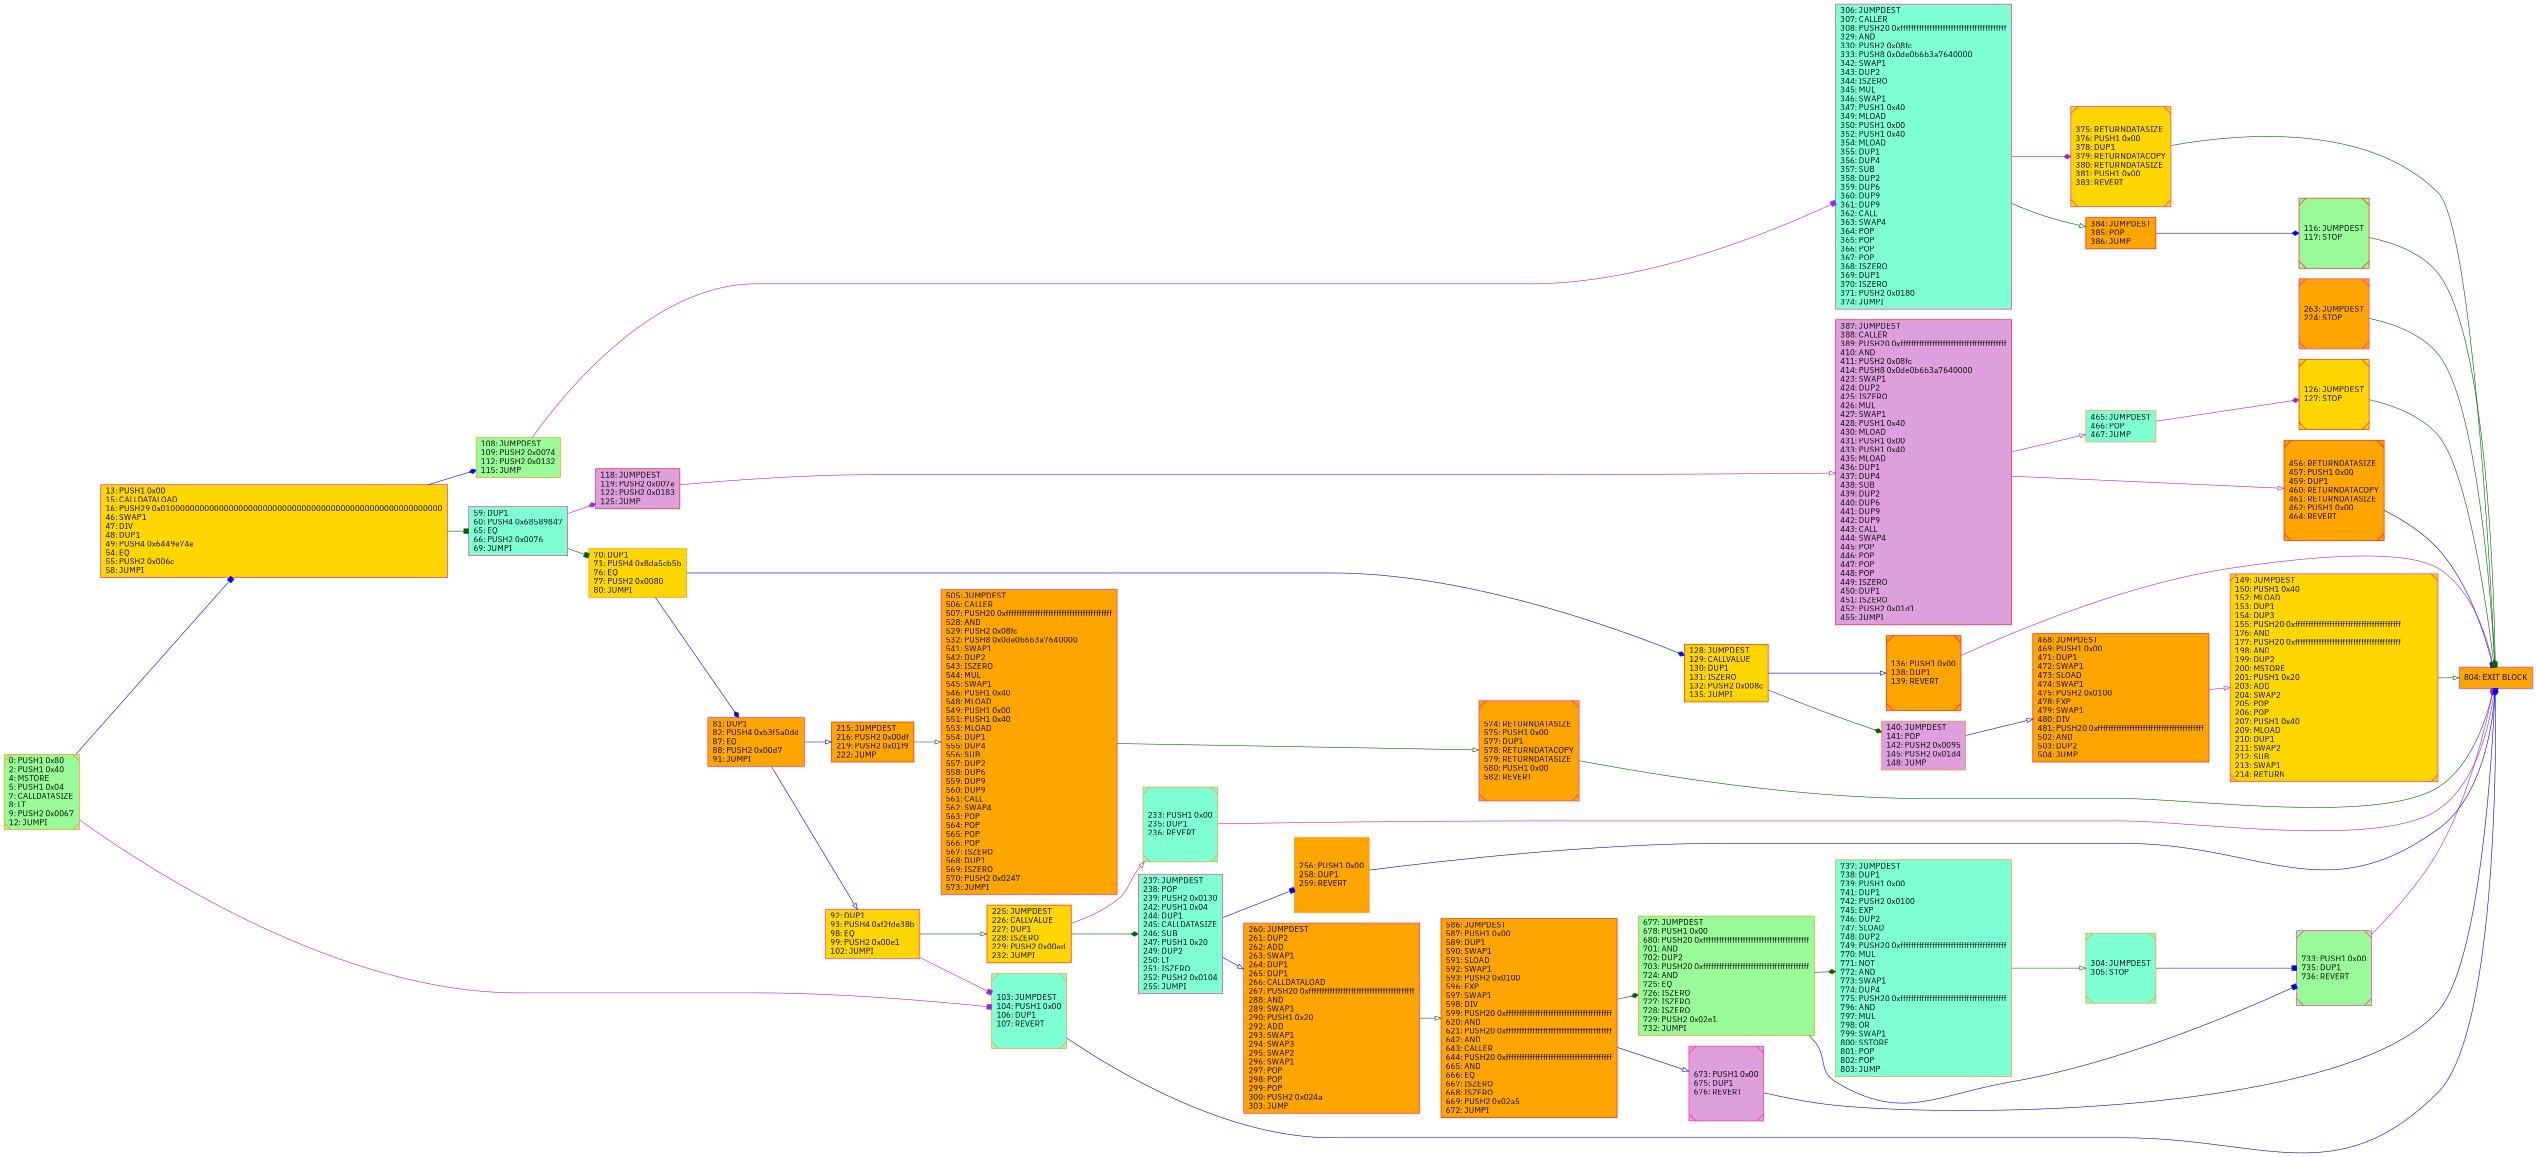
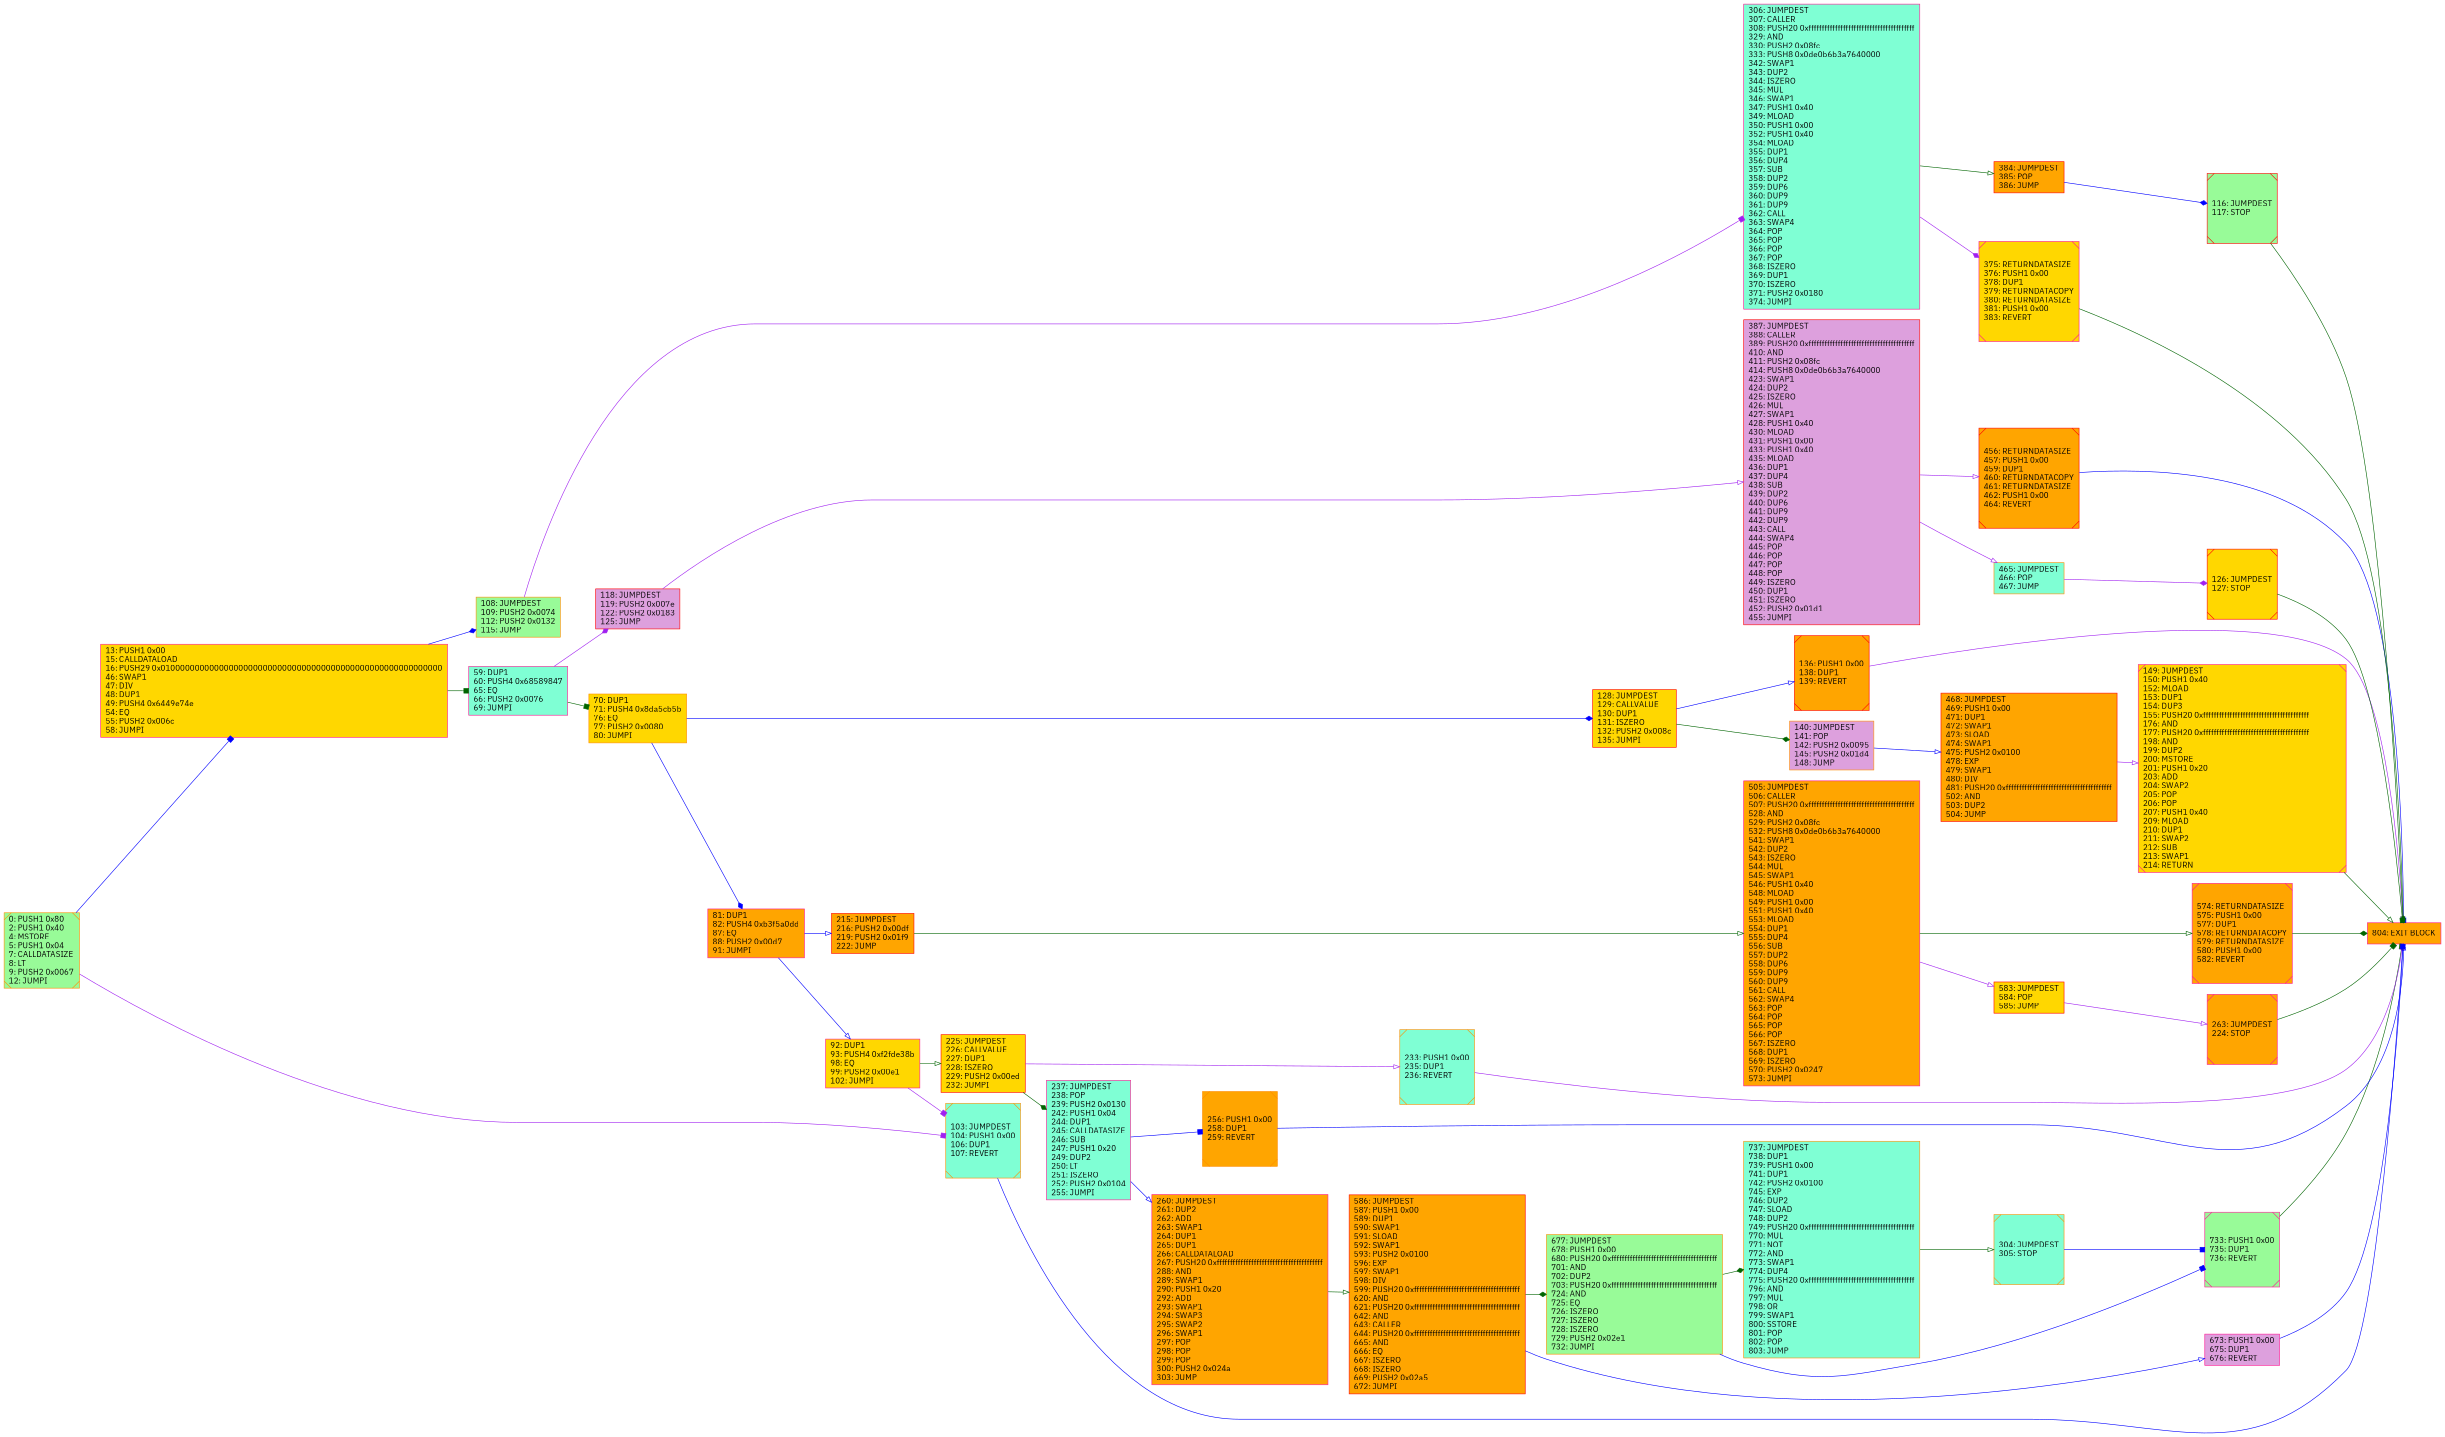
(2452, 825) -> (2364, 1094)
none -> (2029, 998)
(1726, 1084) -> (2242, 1350)
